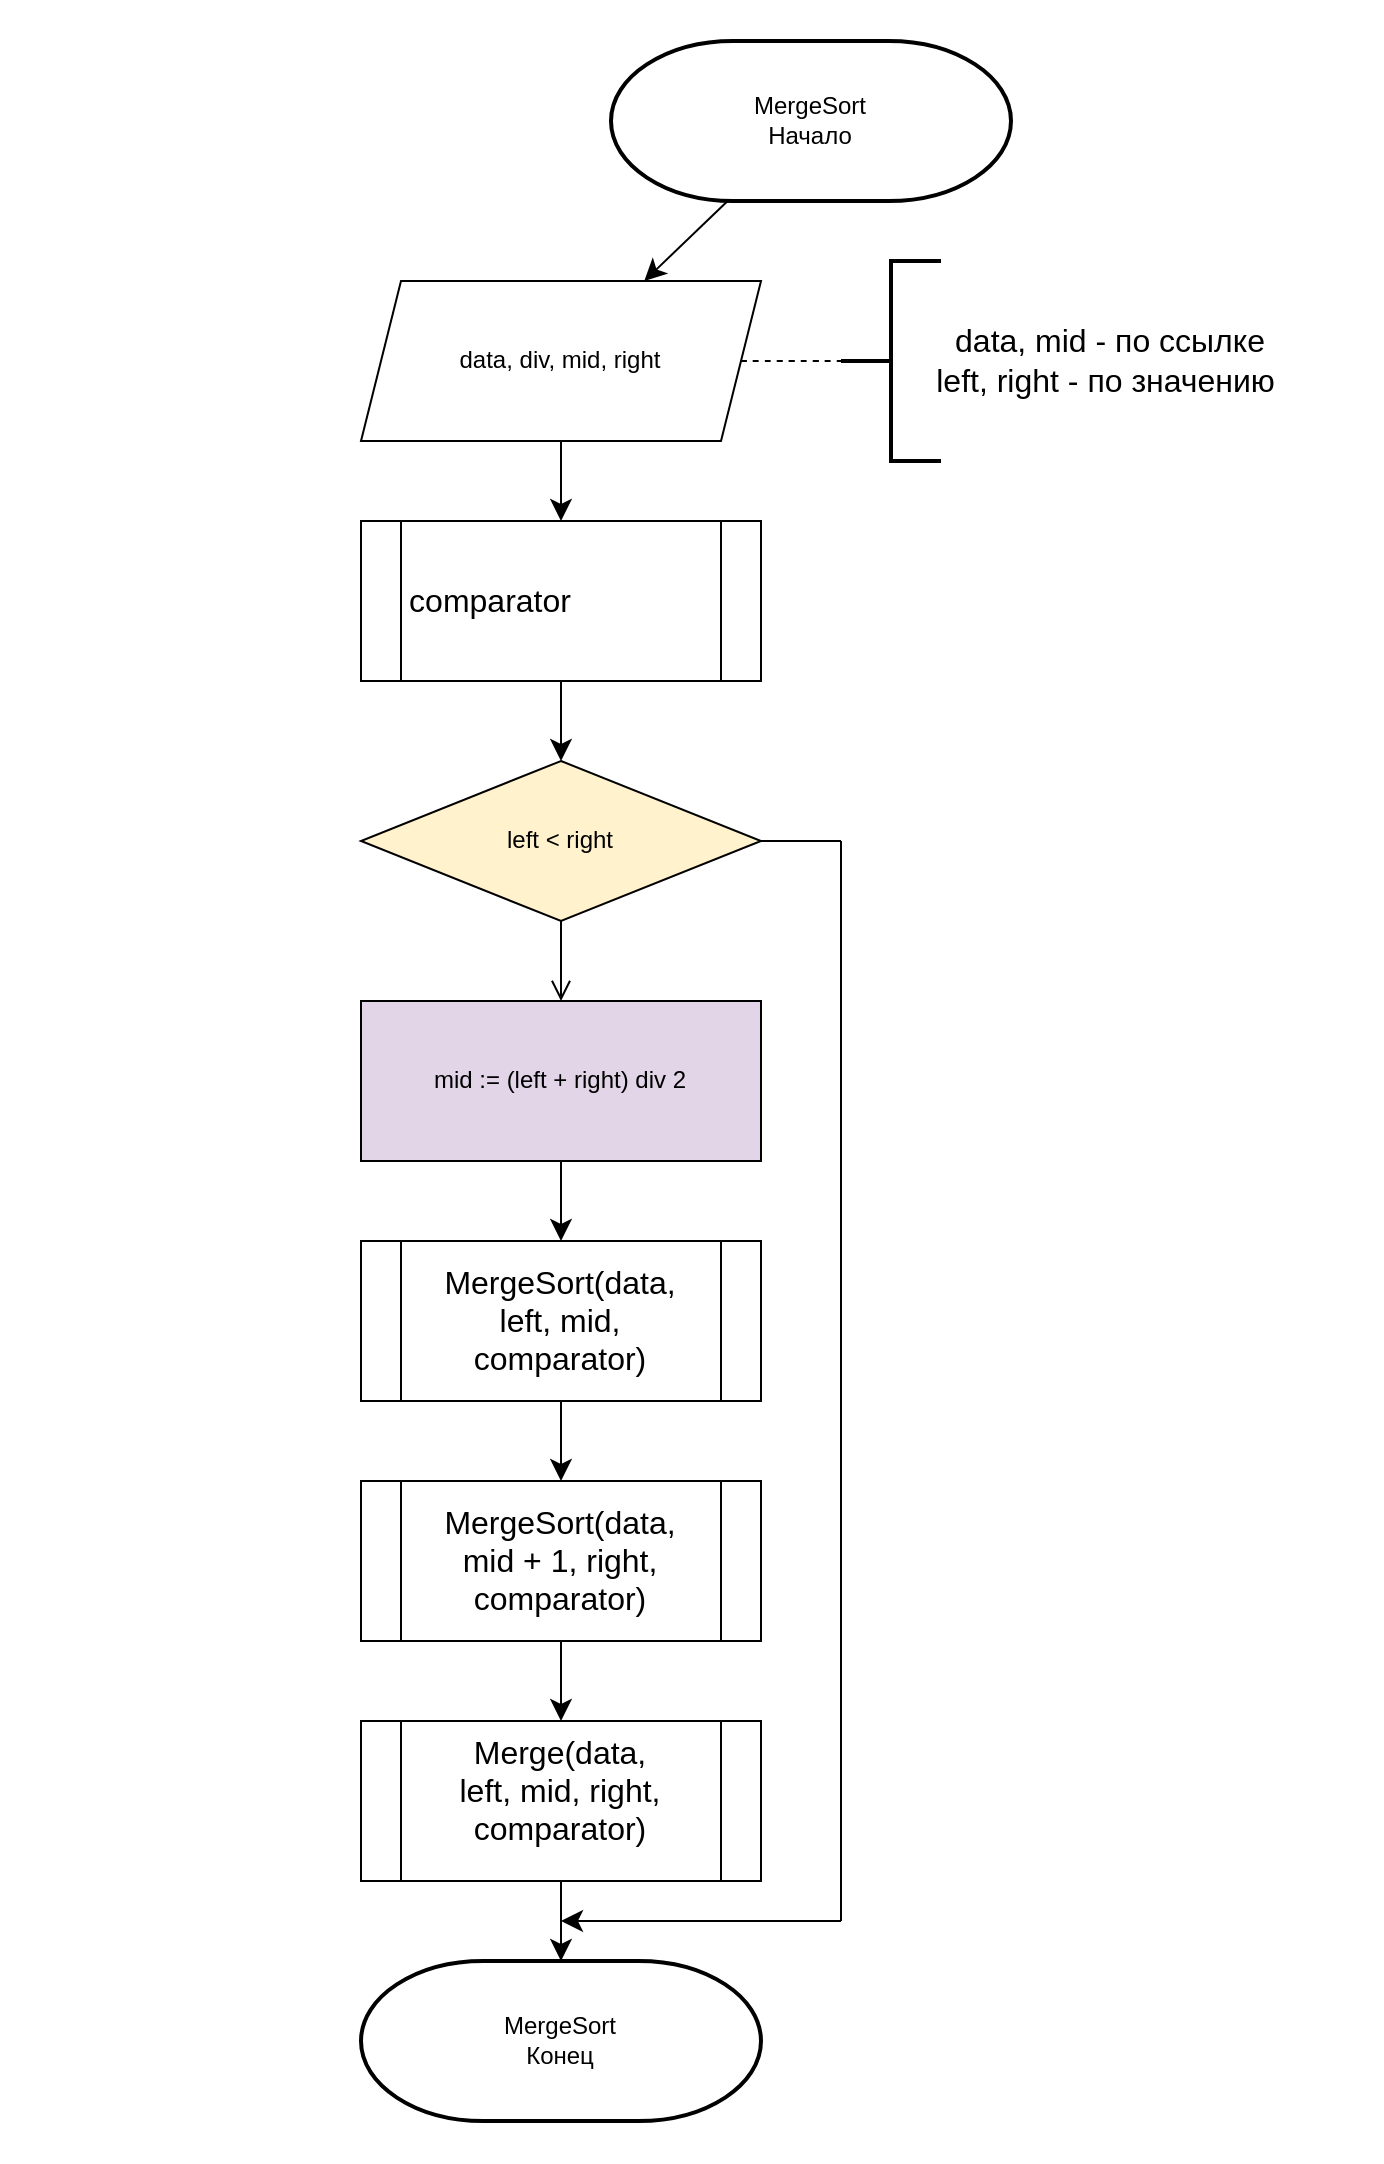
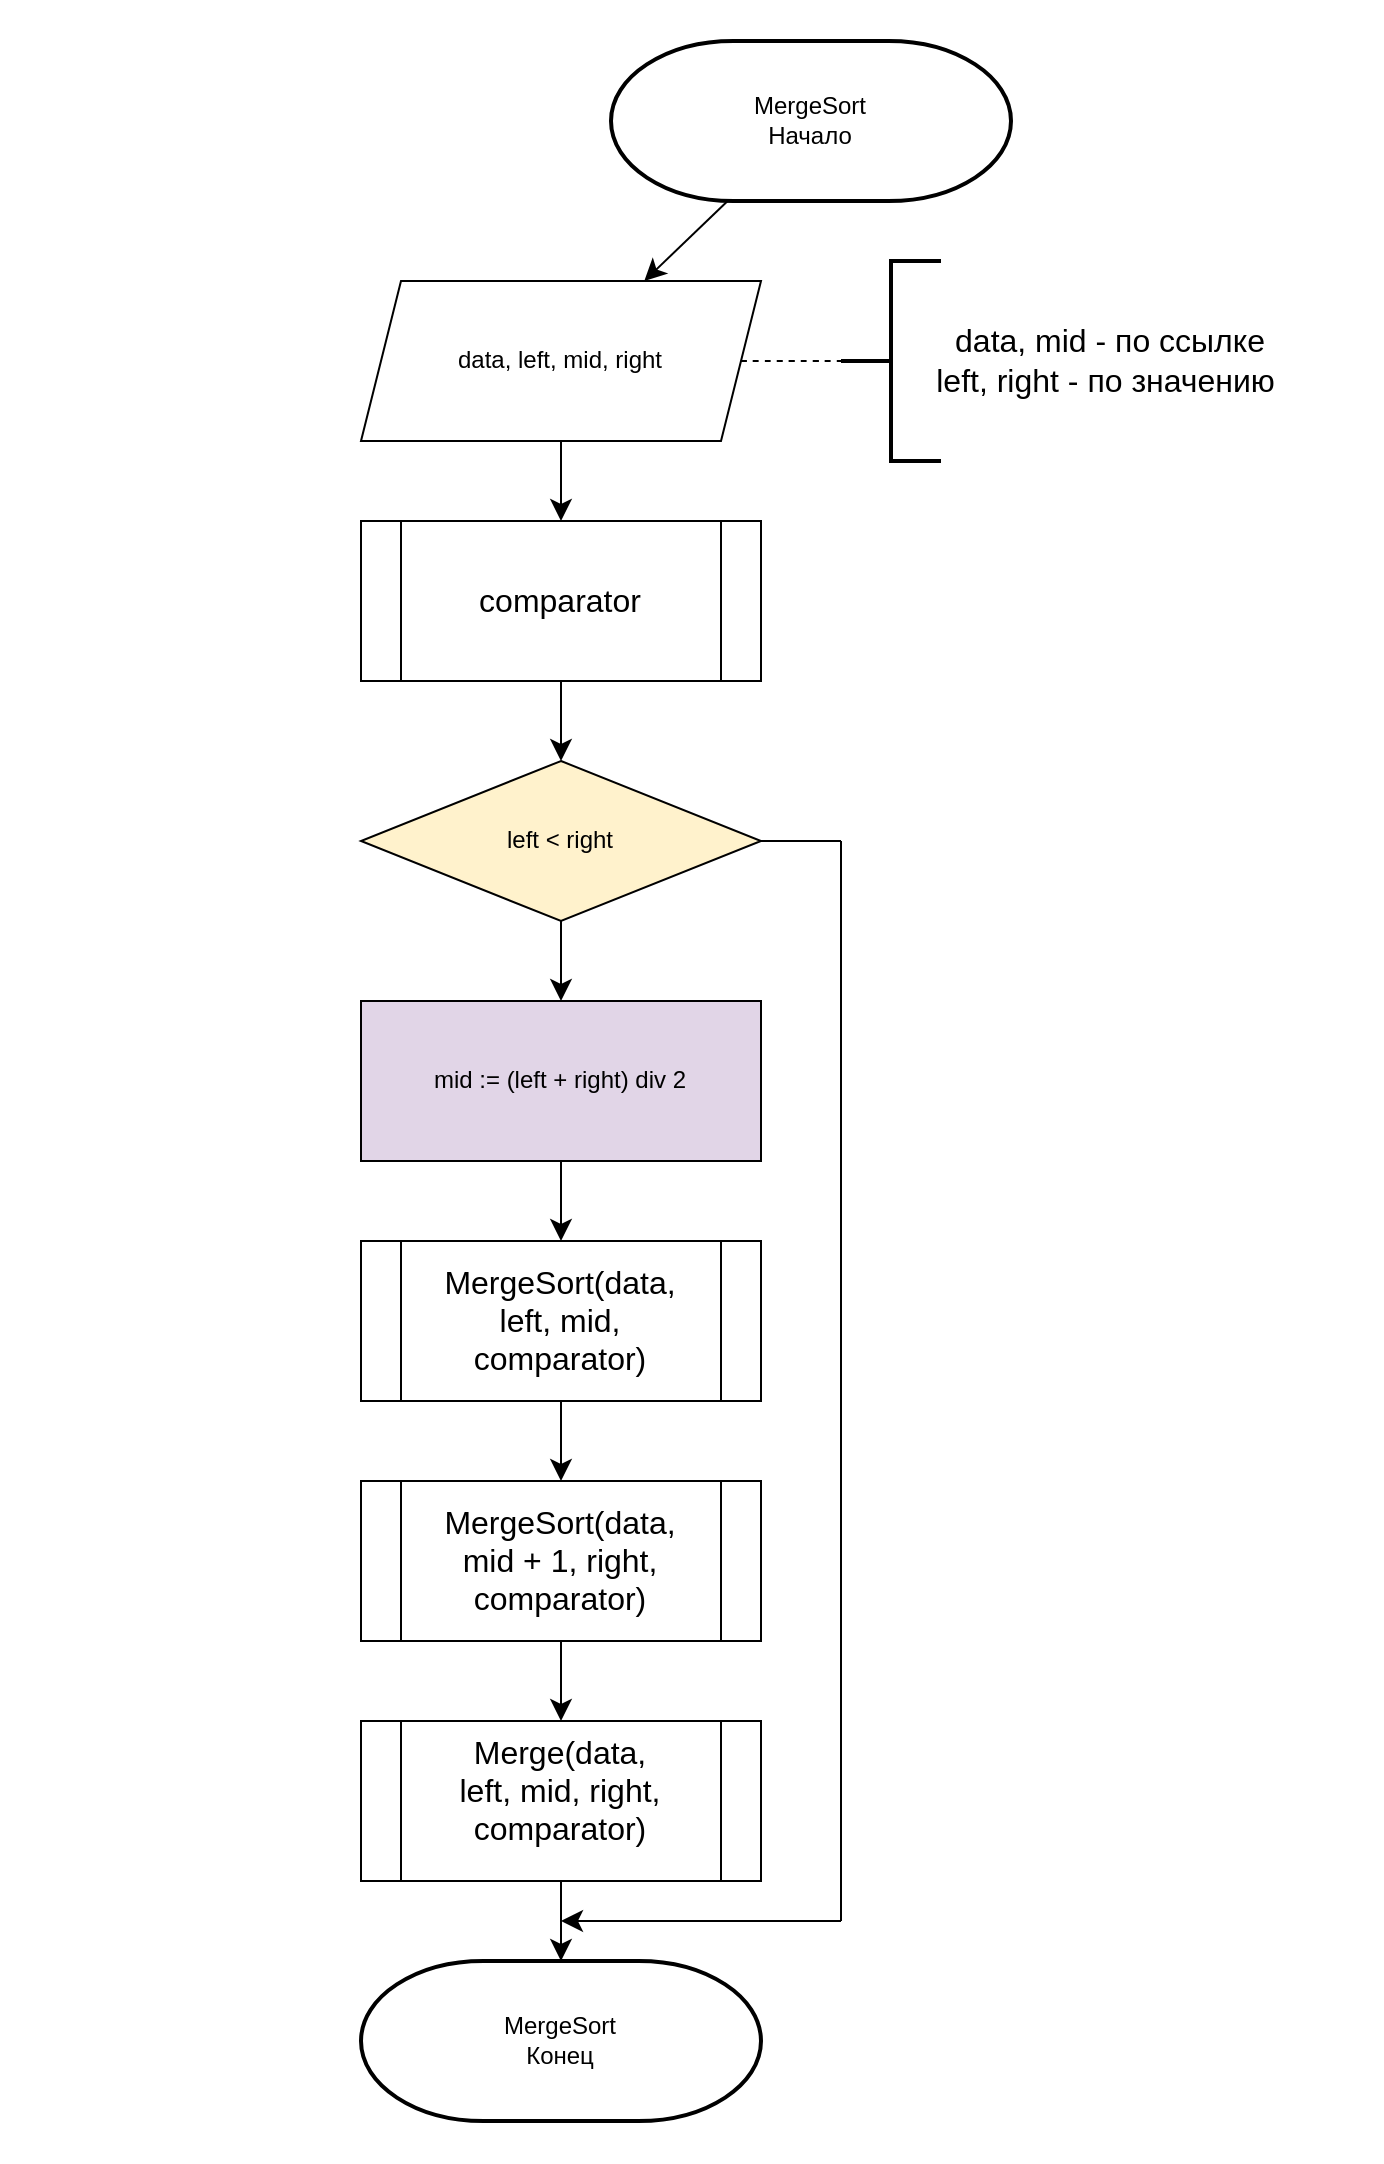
(561, 361) -> (561, 361)
(491, 601) -> (561, 601)
(561, 987) -> (561, 983)
